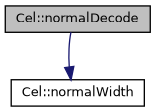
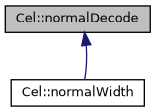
(69, 50) -> (87, 63)
